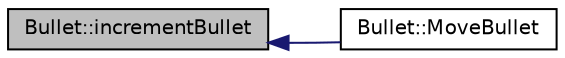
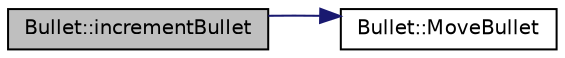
(315, 43) -> (294, 16)
